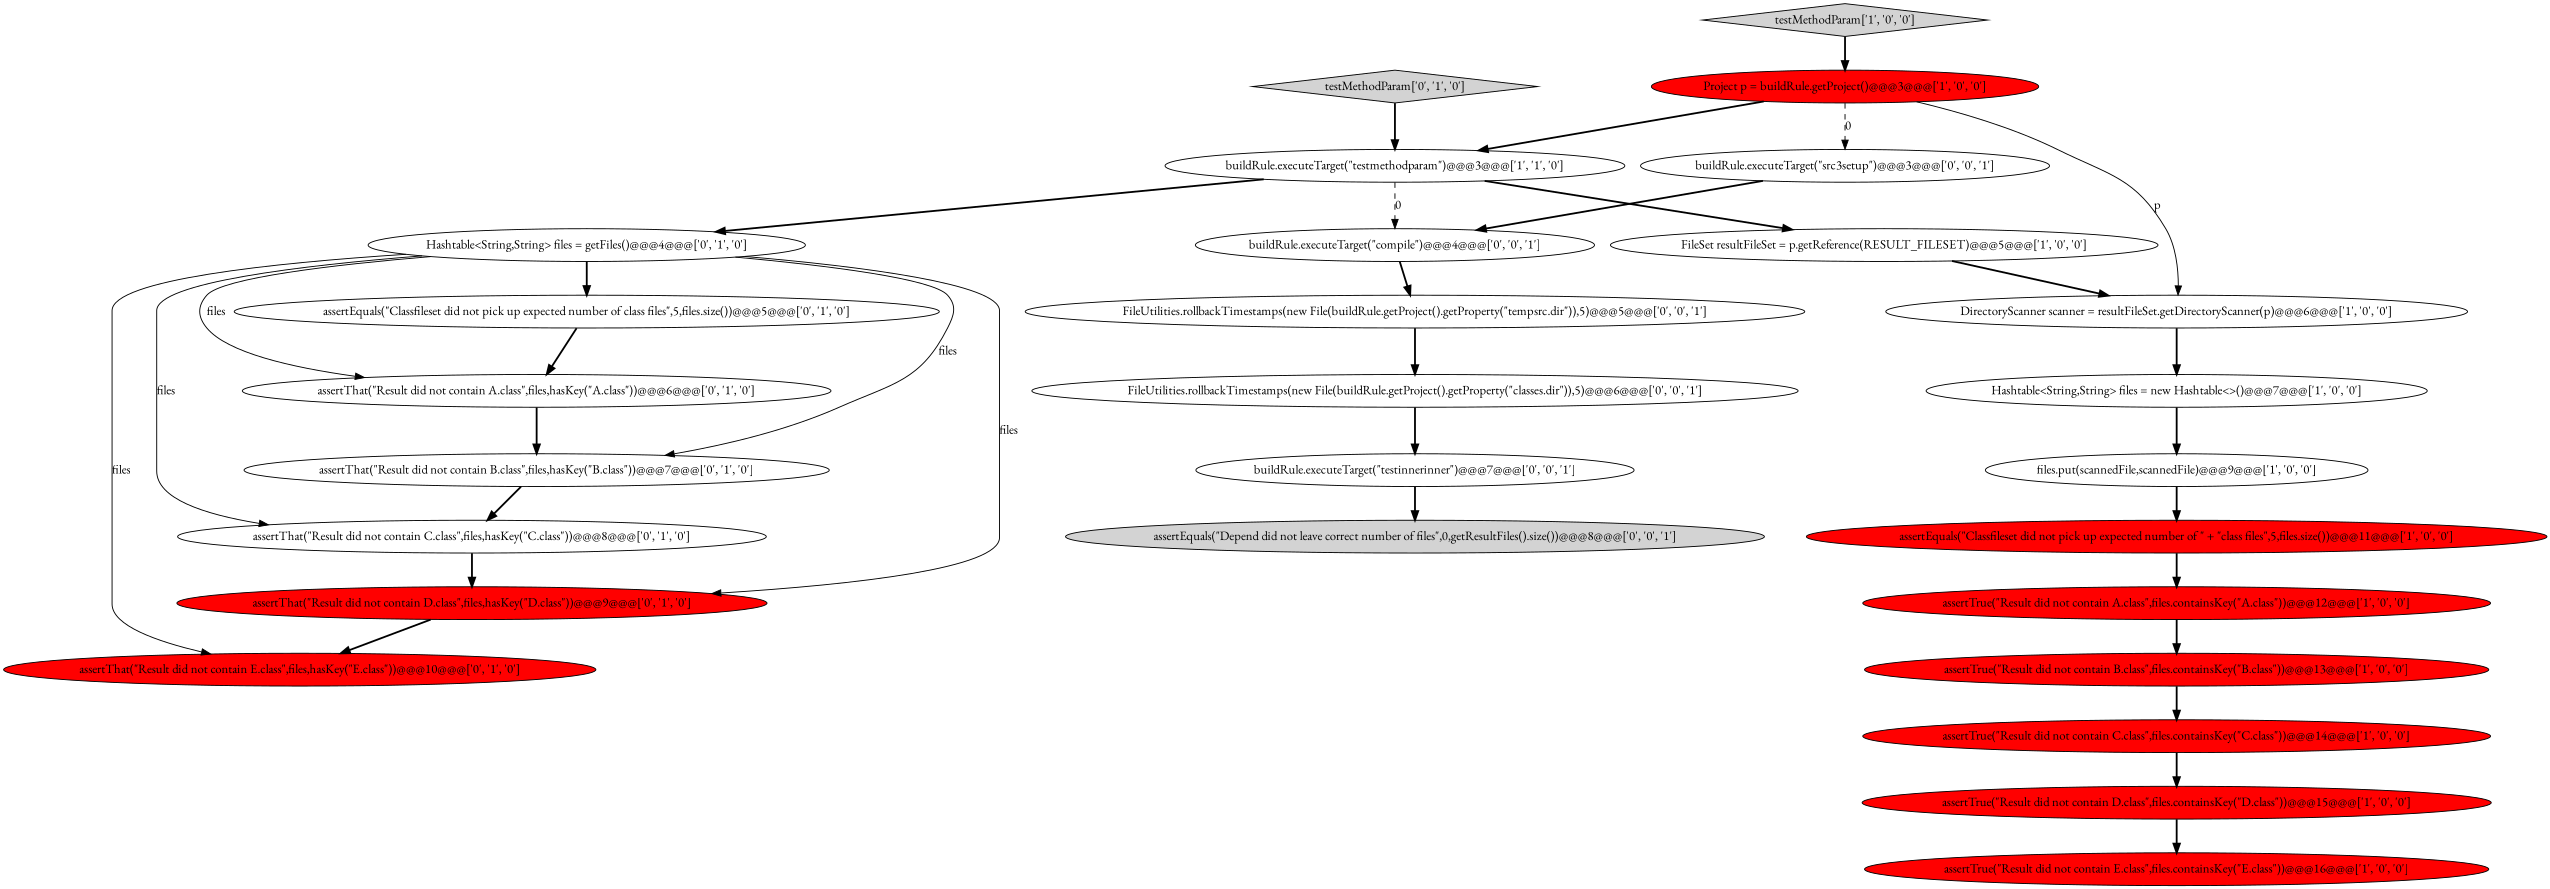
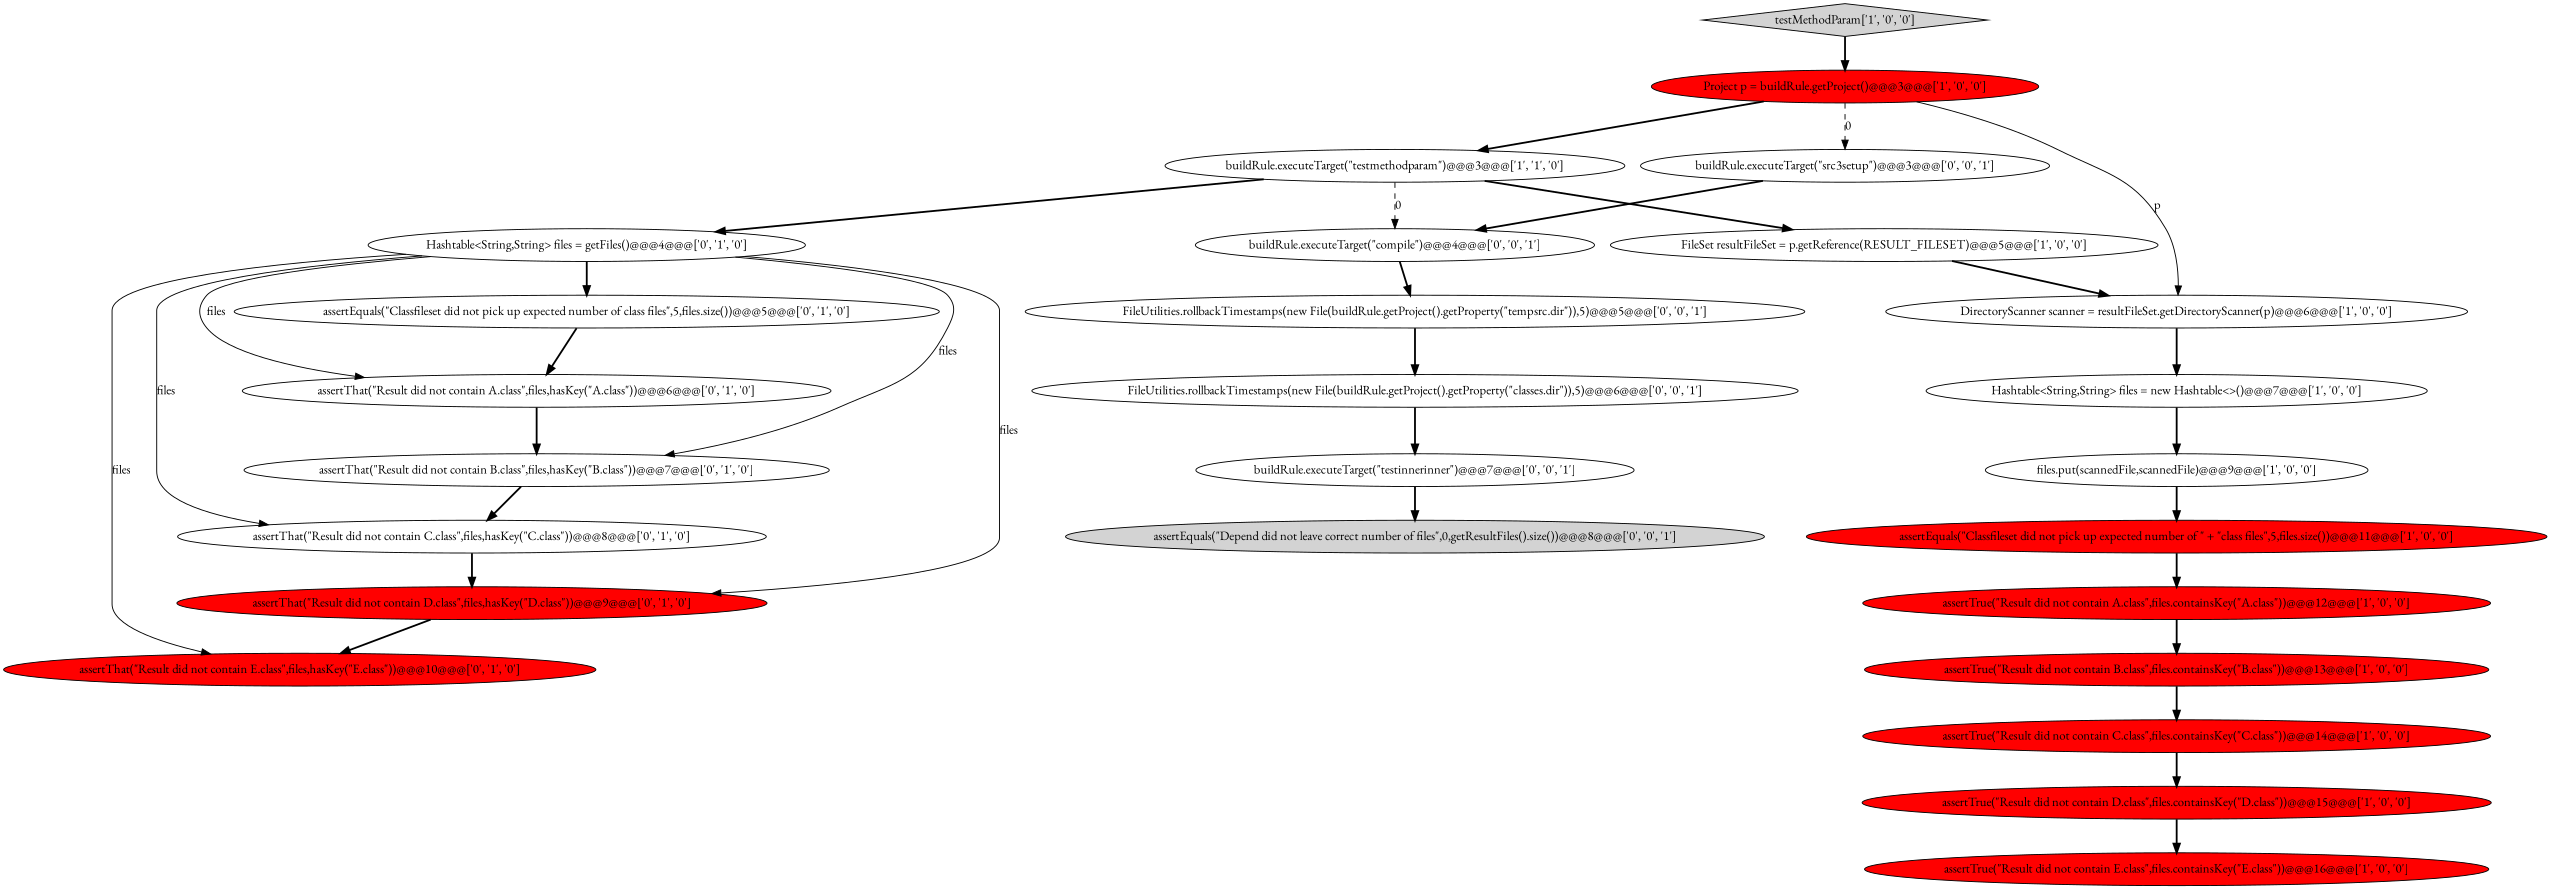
(1395, 87) -> none
